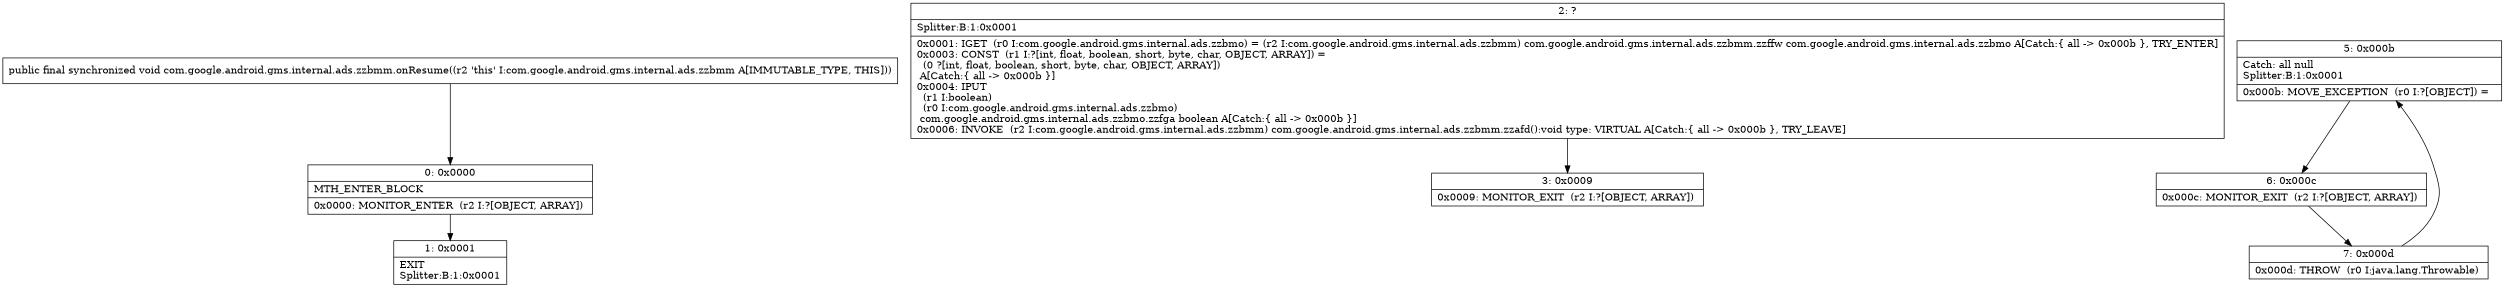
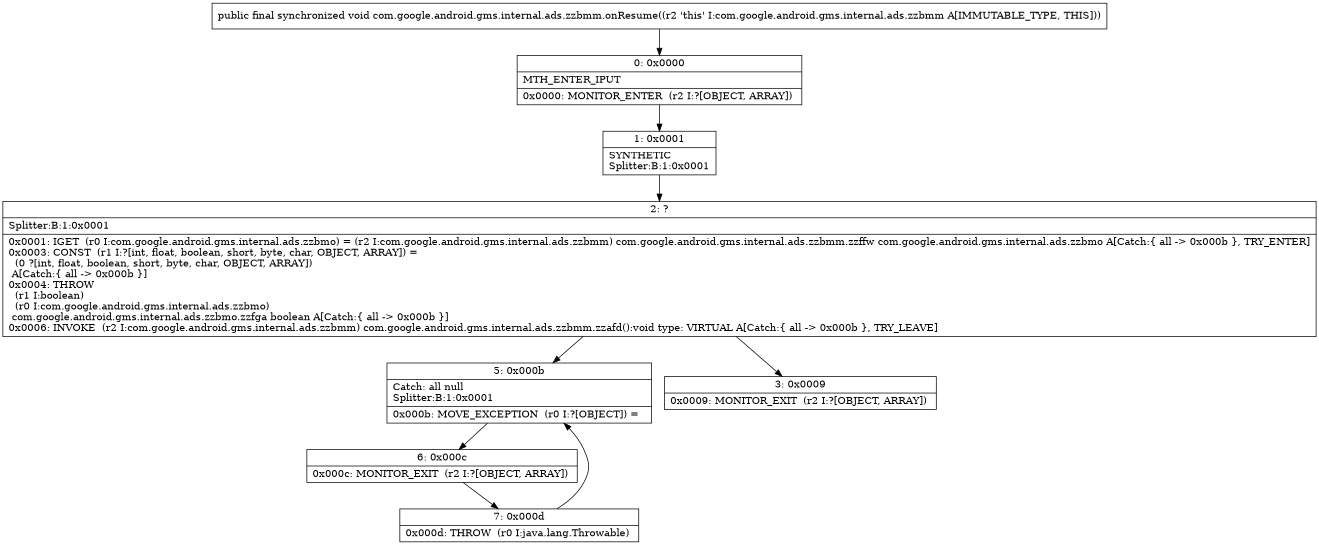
(955, 87) -> (55, 285)
none -> (659, 185)
(369, 189) -> (572, 80)
(412, 265) -> (640, 156)
none -> (571, 347)
